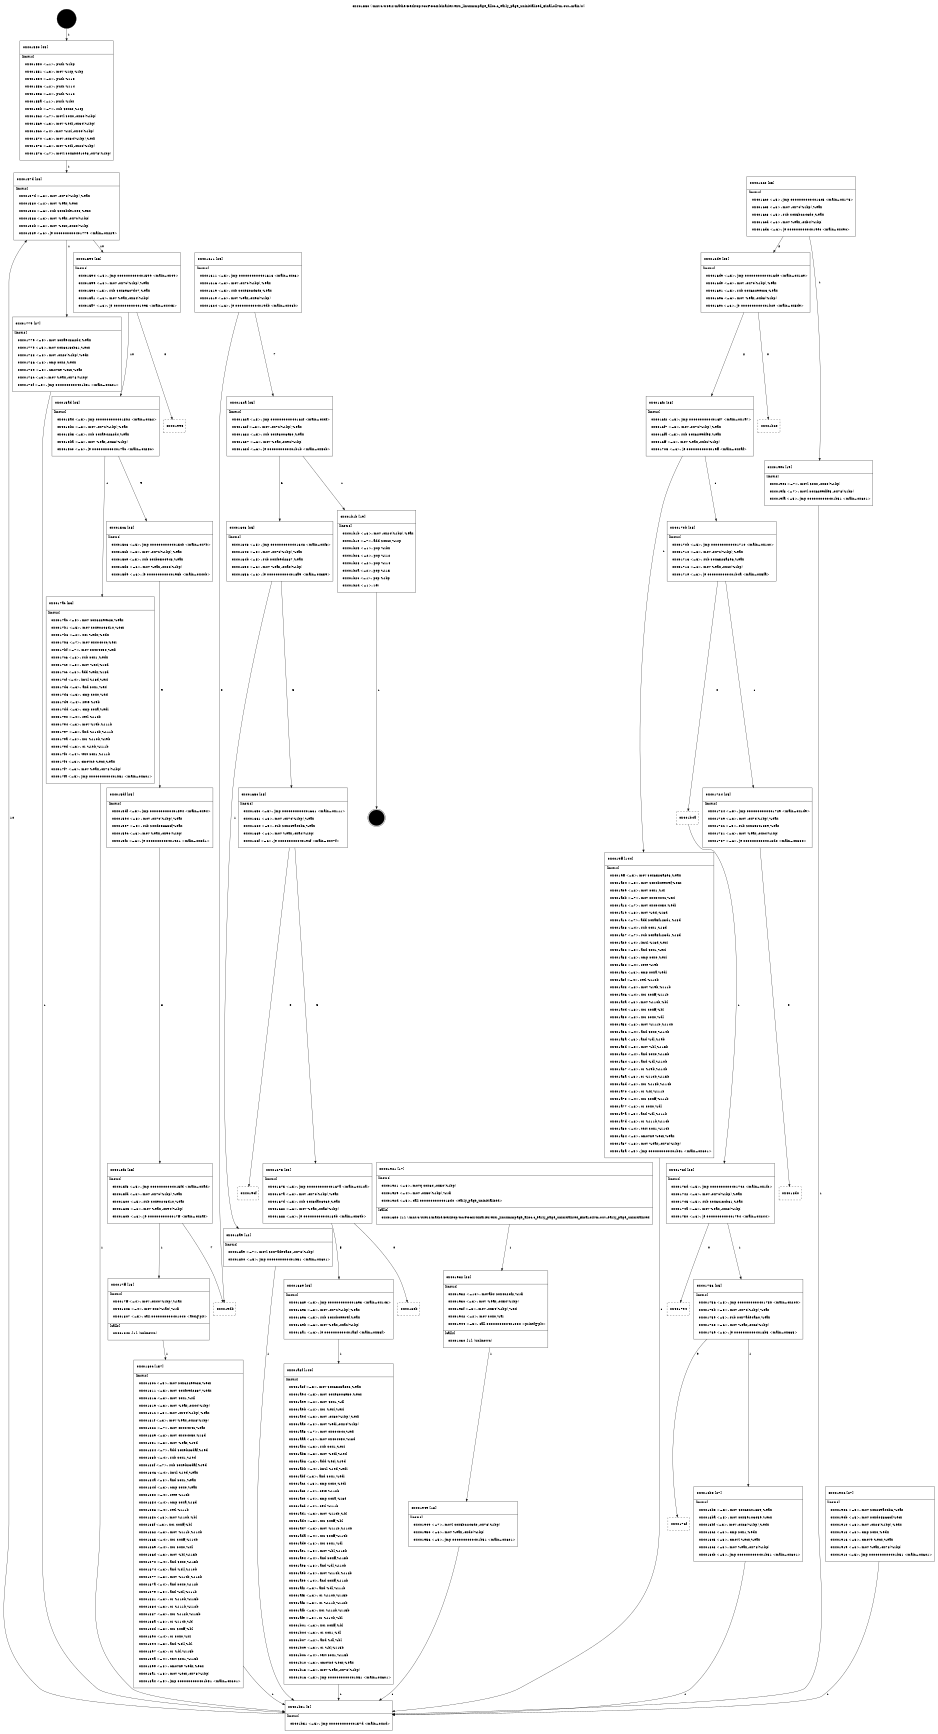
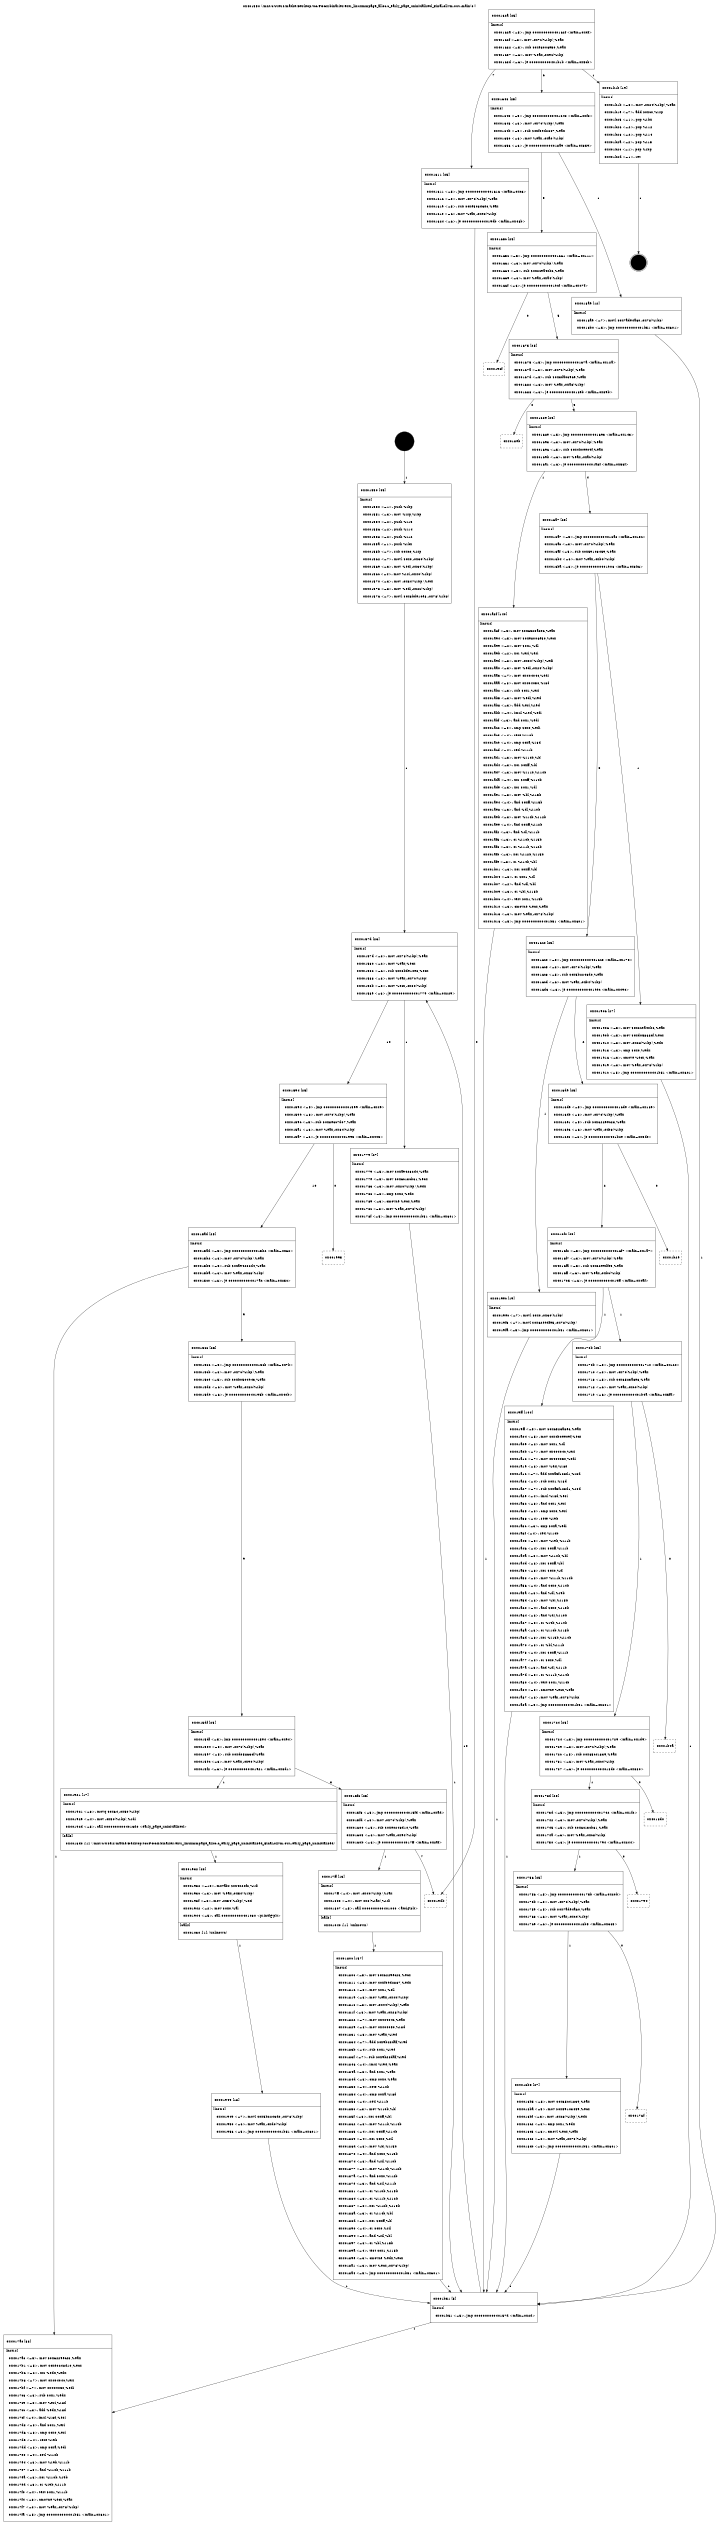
(264, 353) -> (475, 115)
none -> (594, 544)
(736, 984) -> (590, 1782)
(100, 1318) -> (273, 2367)
none -> (221, 1781)
